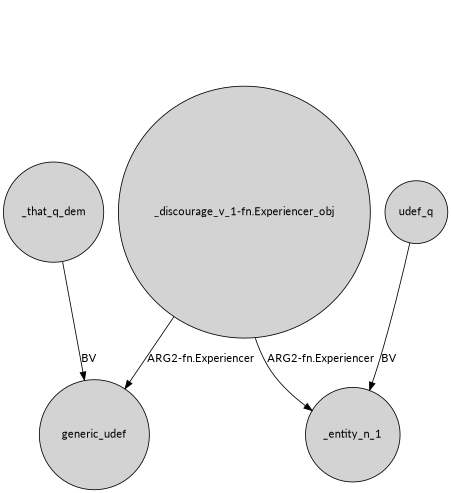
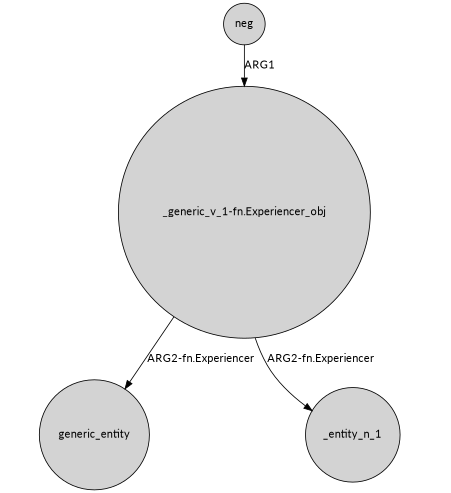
none -> (244, 24)
(54, 212) -> none
(244, 212) -> (244, 212)
(416, 212) -> none
(94, 435) -> (94, 435)
